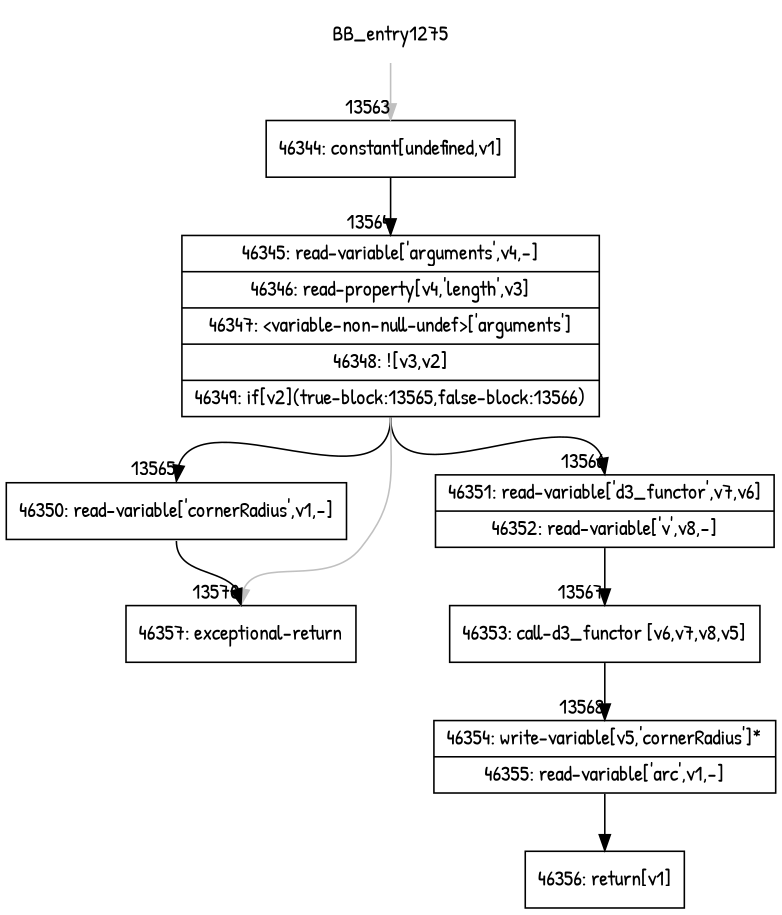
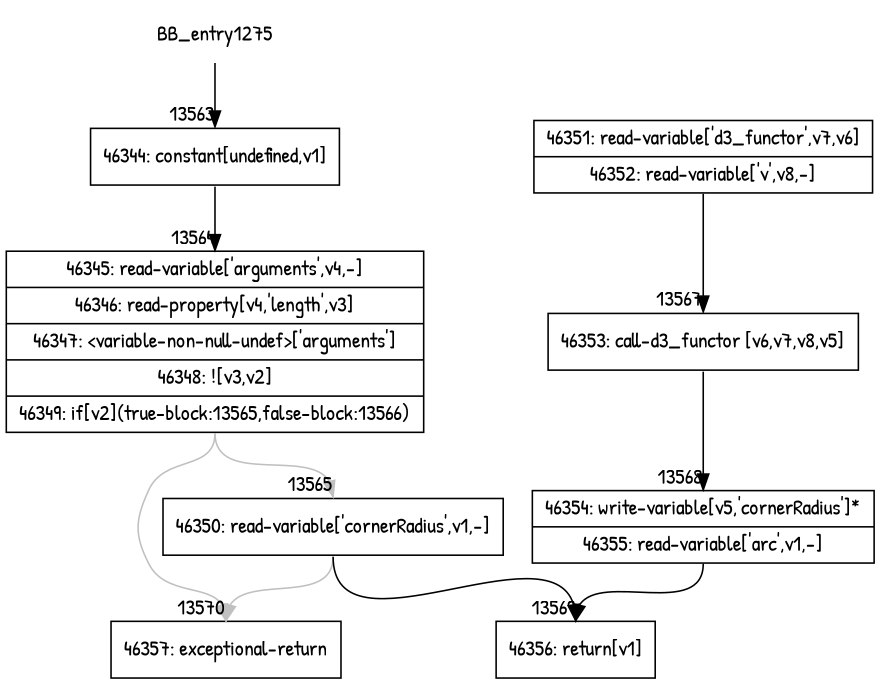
(391, 83) -> (215, 87)
(490, 447) -> none
(291, 451) -> (266, 465)
(201, 570) -> (288, 588)
none -> (447, 590)
